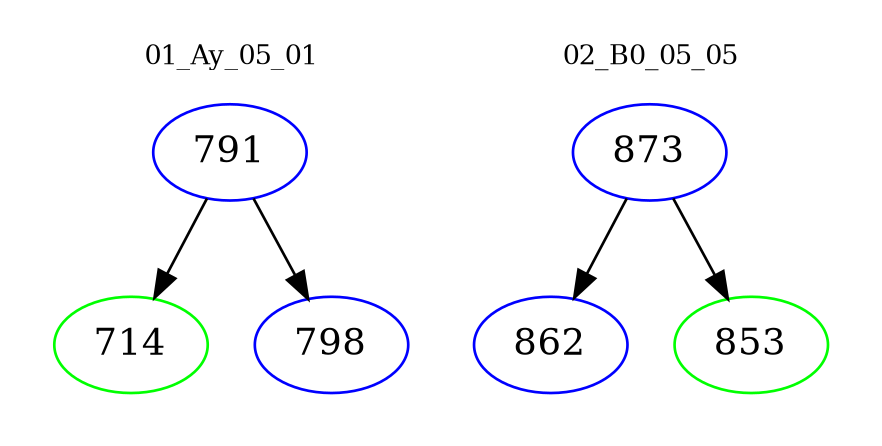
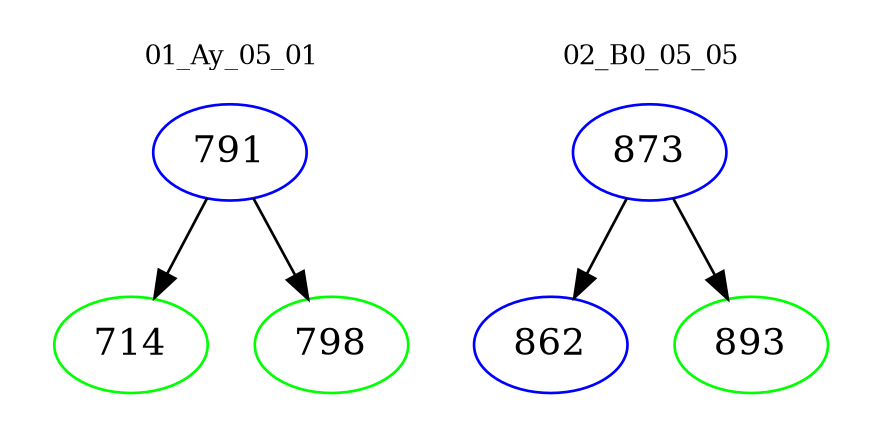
(332, 345) -> (332, 345)
(751, 345) -> (751, 345)
